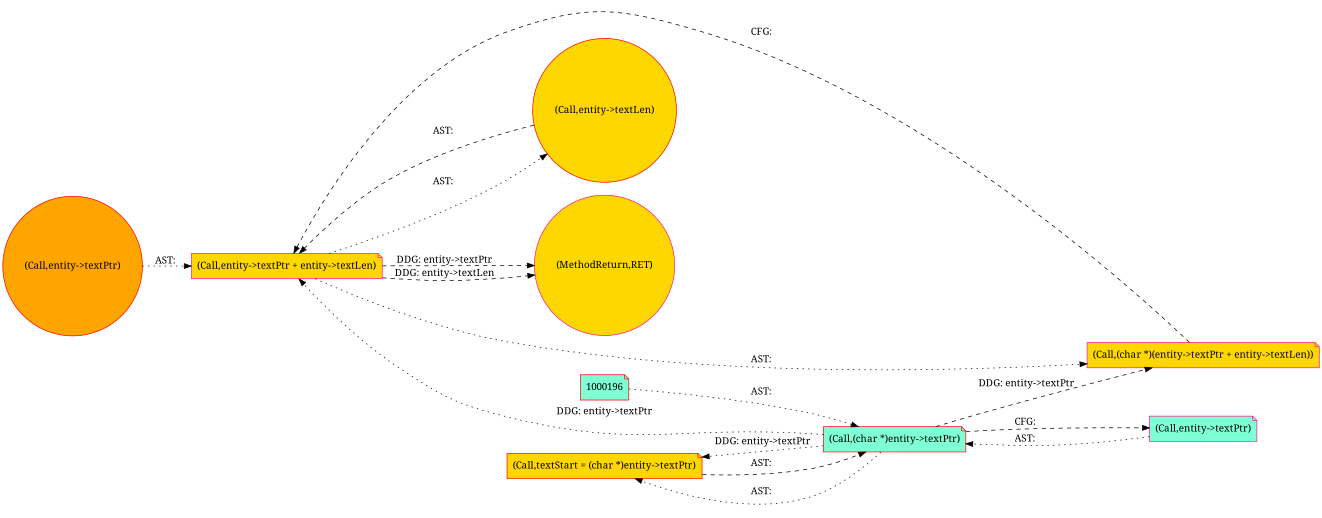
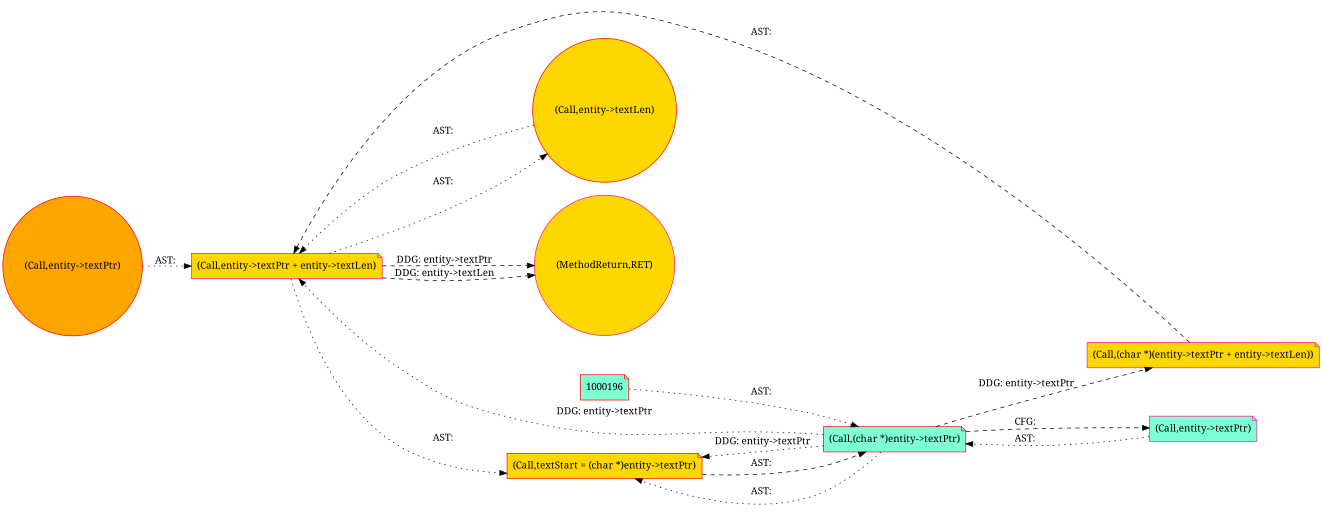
(763, 32) -> (763, 32)
(409, 169) -> (409, 169)
(692, 363) -> (362, 414)
